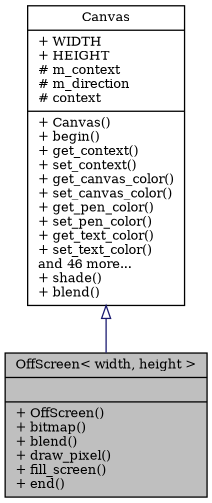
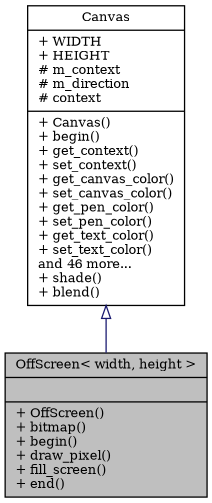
(47, 442) -> (47, 442)
